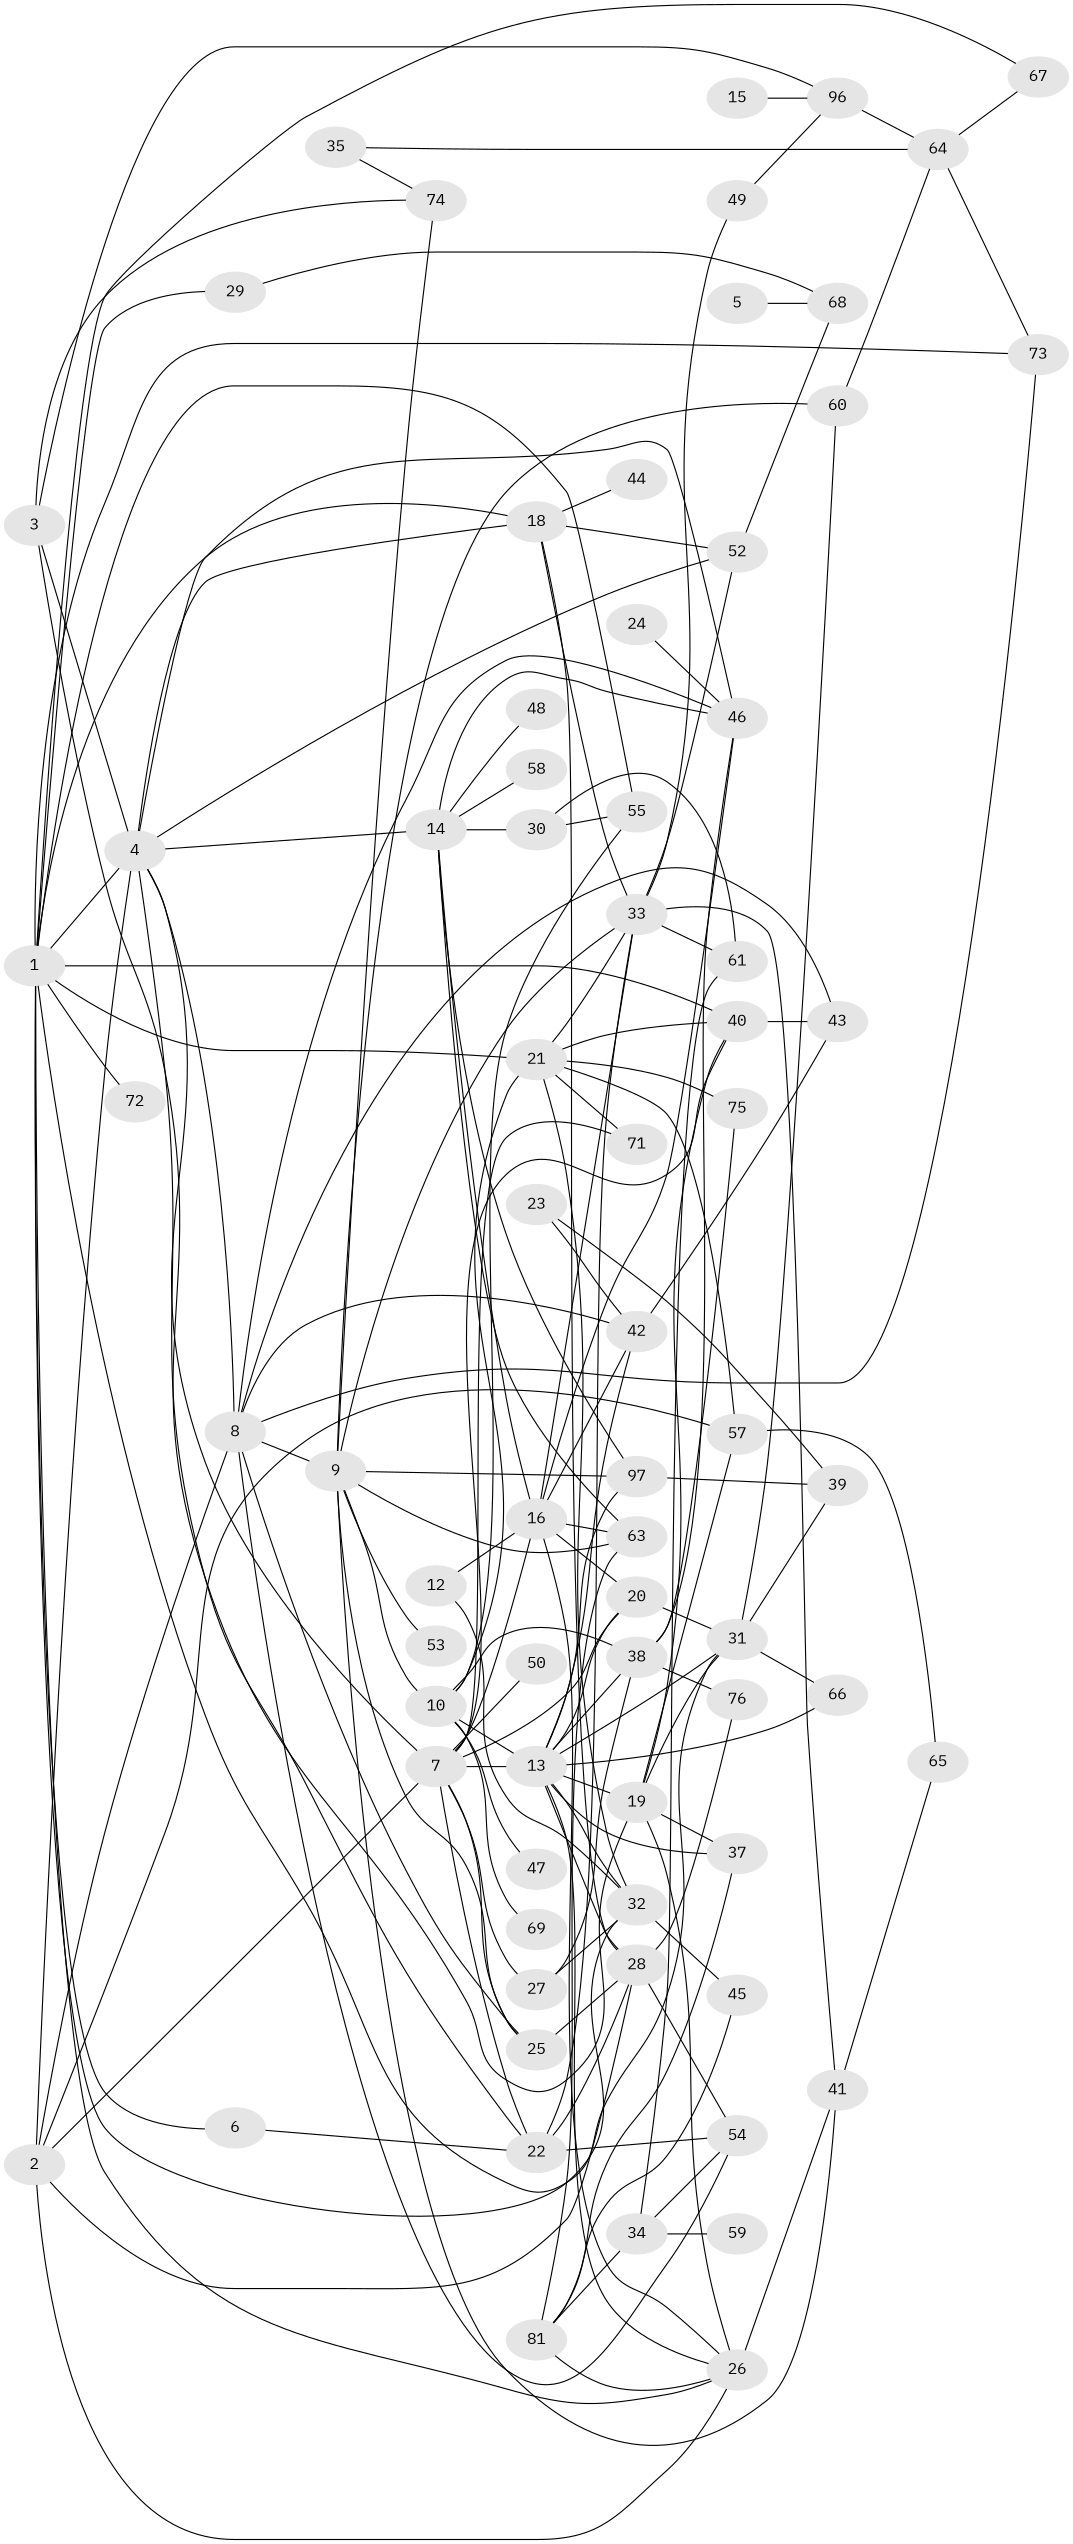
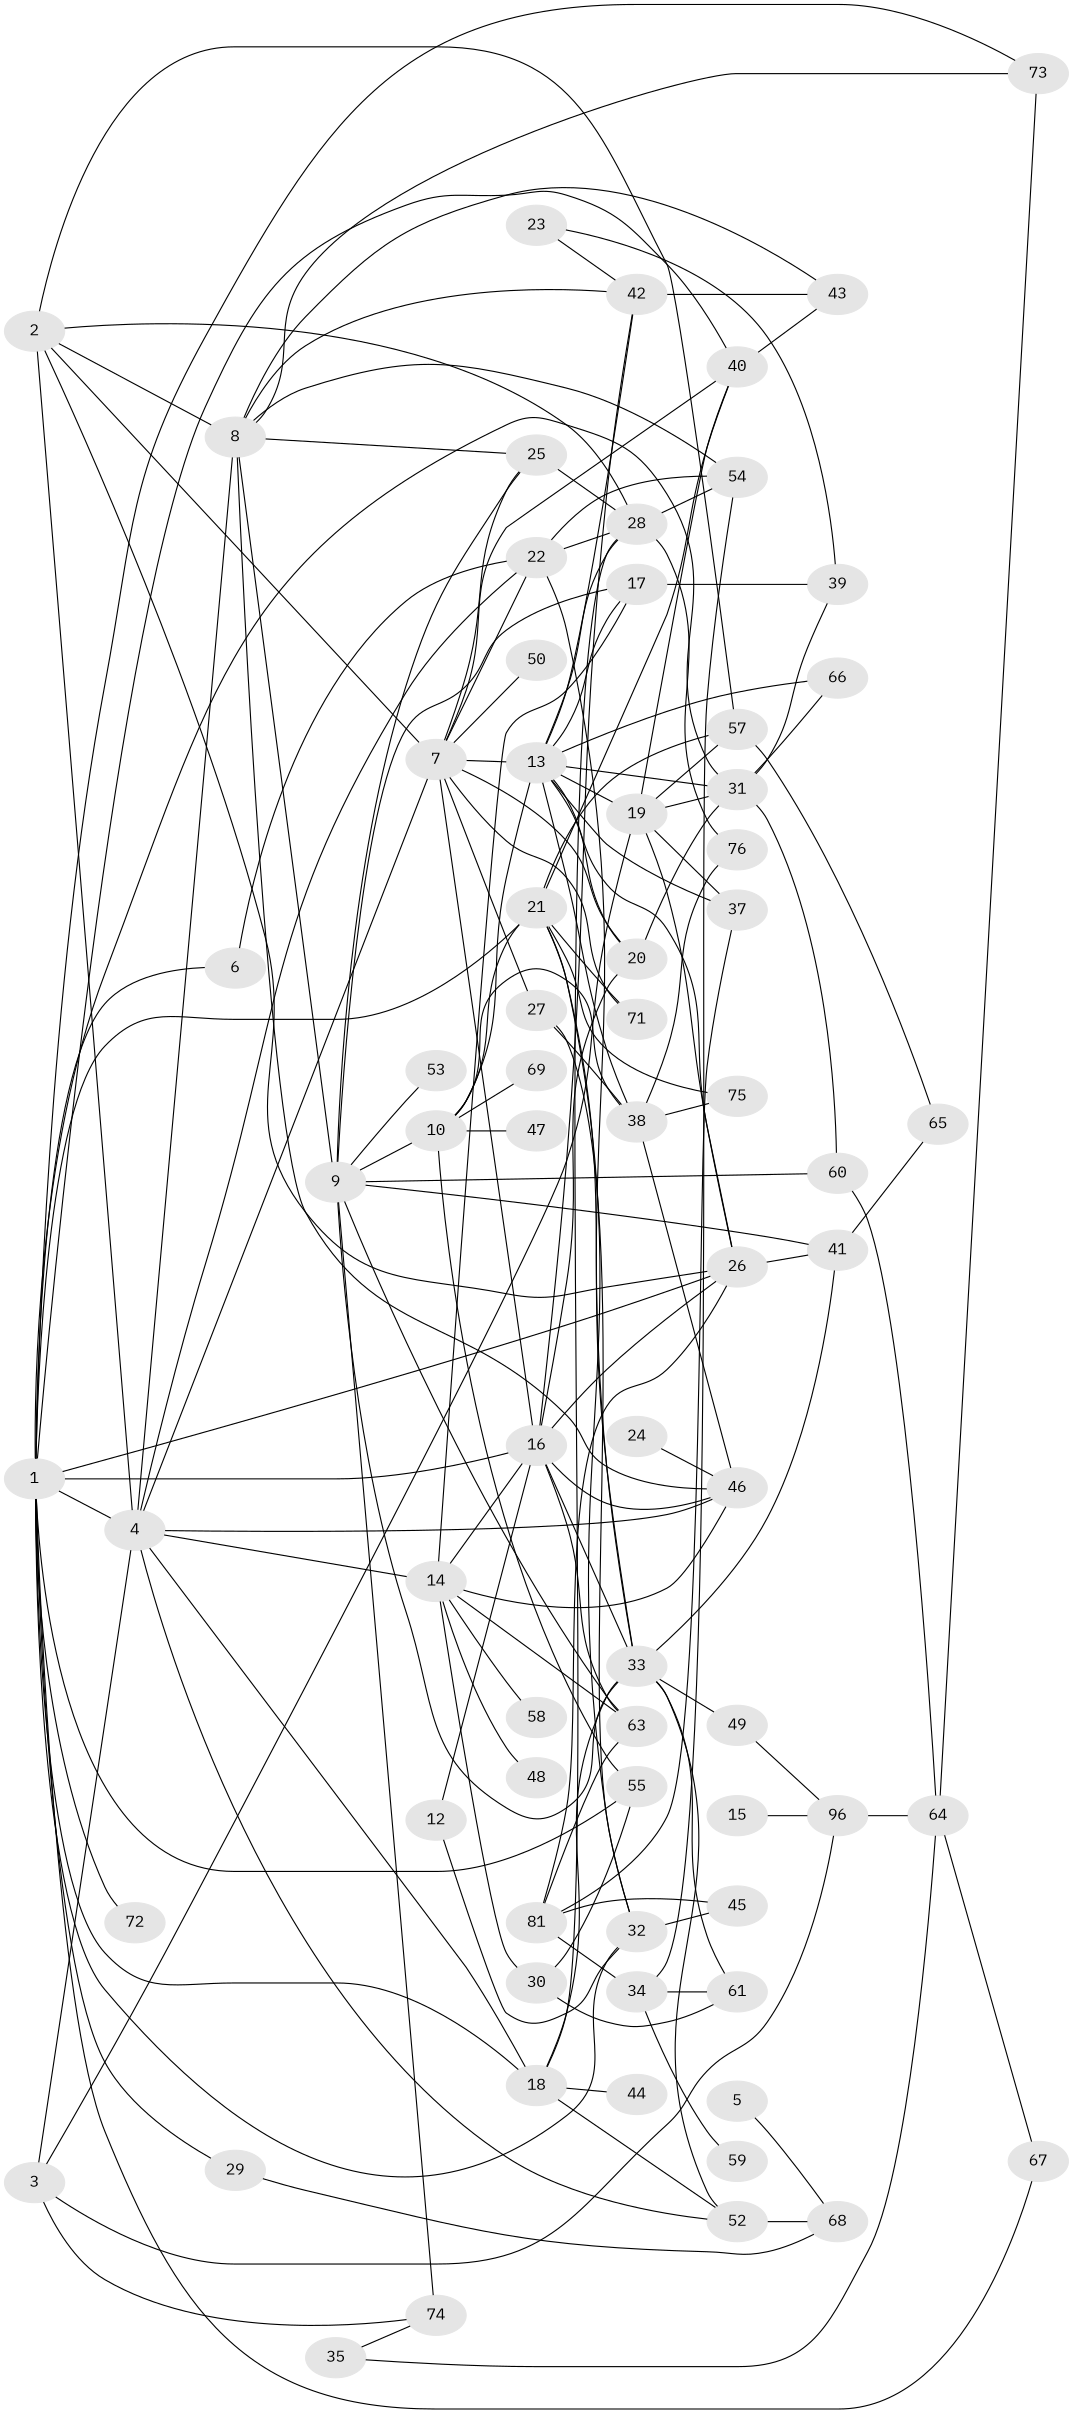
(637, 1477) -> (637, 584)
none -> (288, 1479)
(581, 1825) -> none
